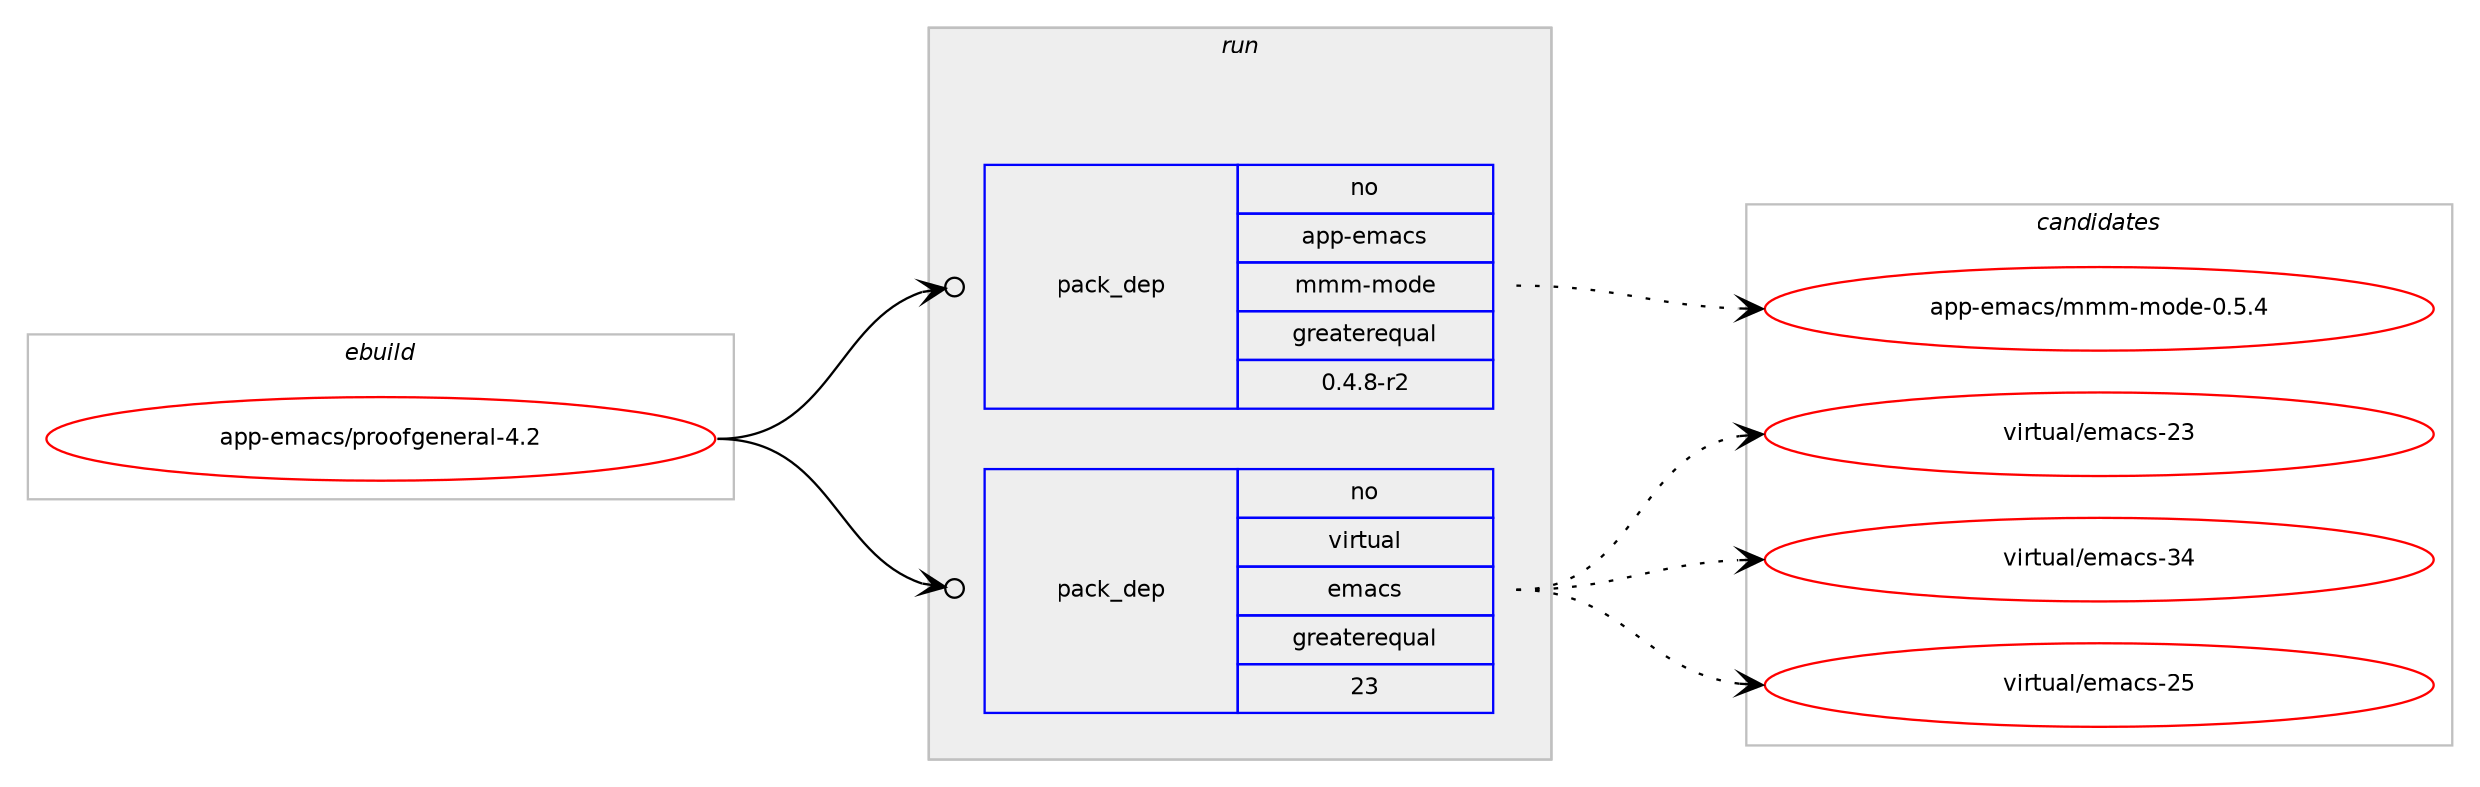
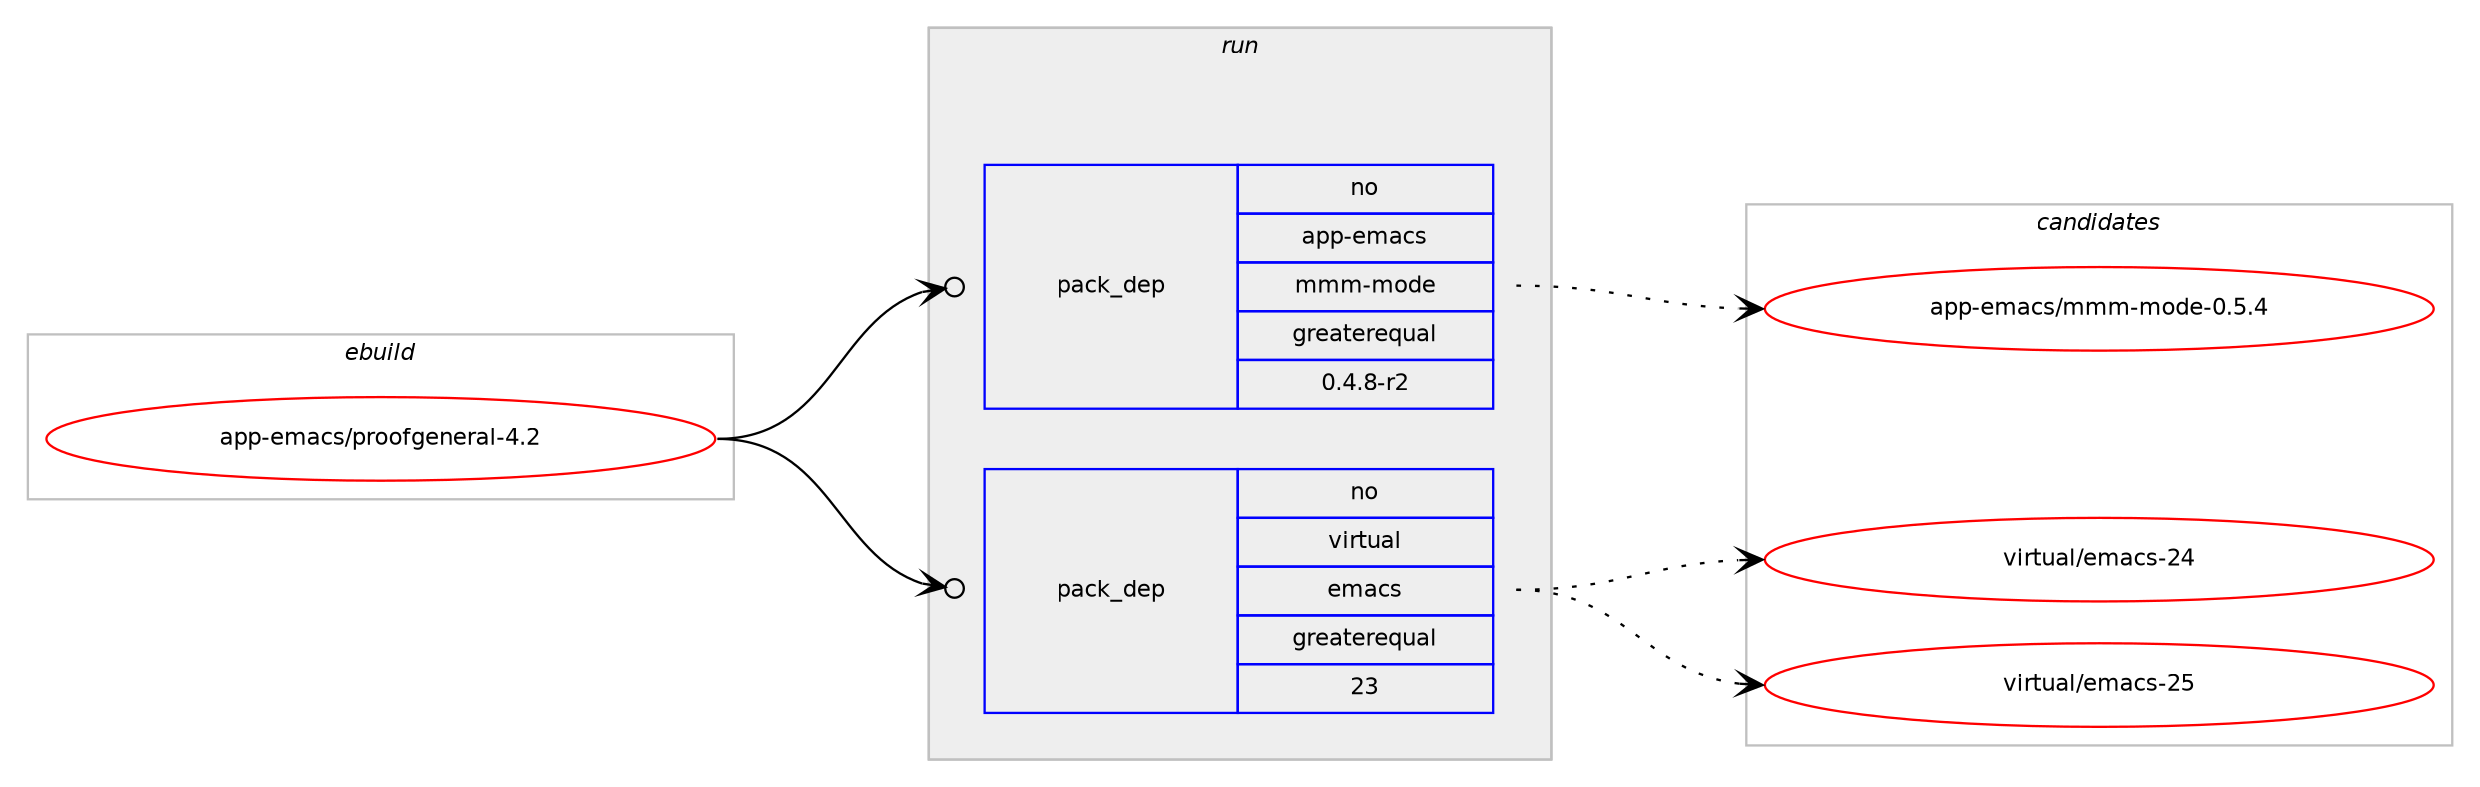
(2099, 434) -> none
(2099, 560) -> (2099, 560)
